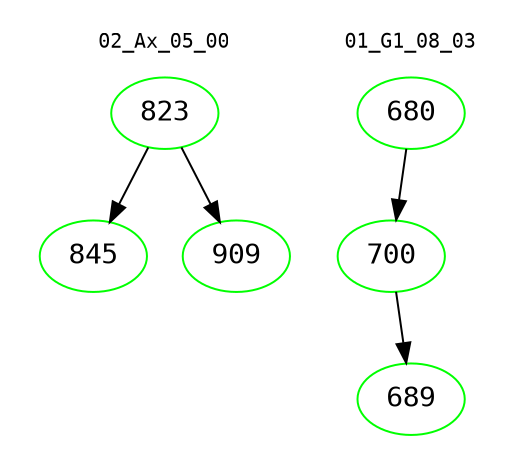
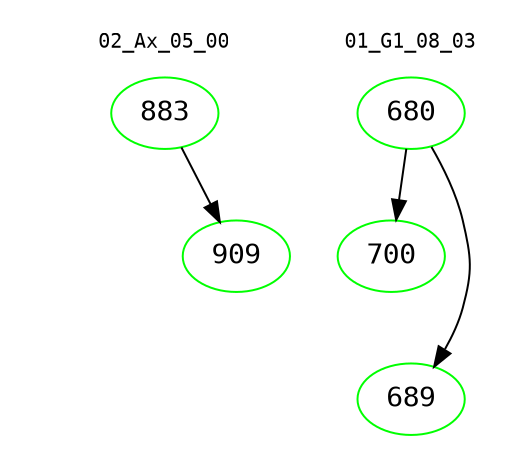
(165, 113) -> (165, 113)
(93, 256) -> none
(400, 317) -> (468, 247)
